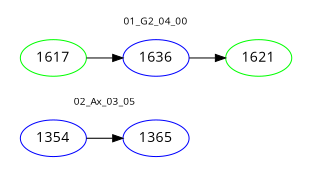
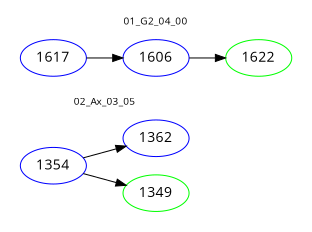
(53, 58) -> (53, 58)
(156, 58) -> (156, 58)
(259, 58) -> (259, 58)
(156, 138) -> (156, 138)
none -> (156, 193)
